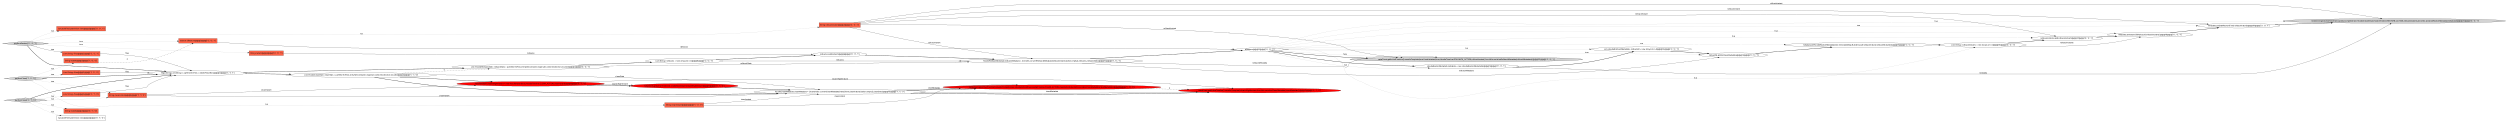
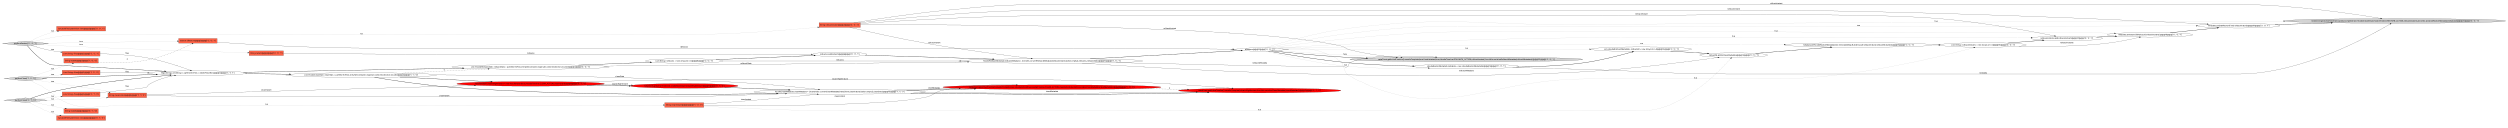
(1492, 52) -> (1226, 111)
(81, 118) -> (81, 118)
